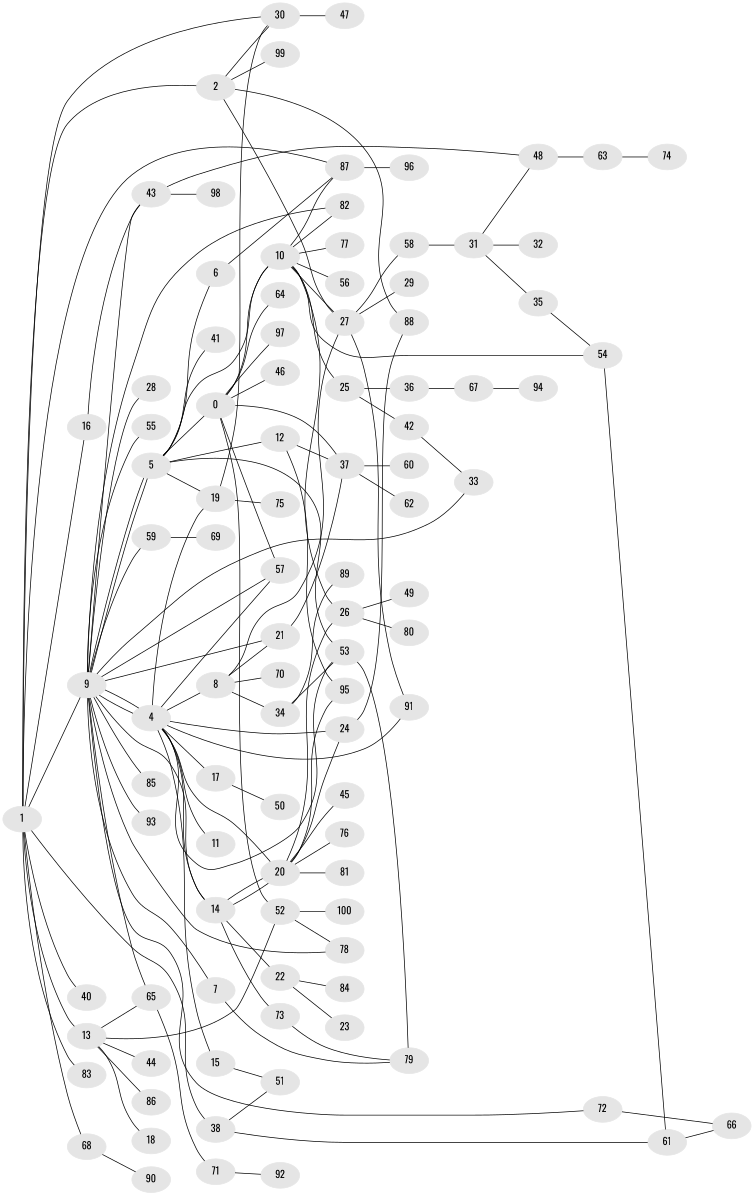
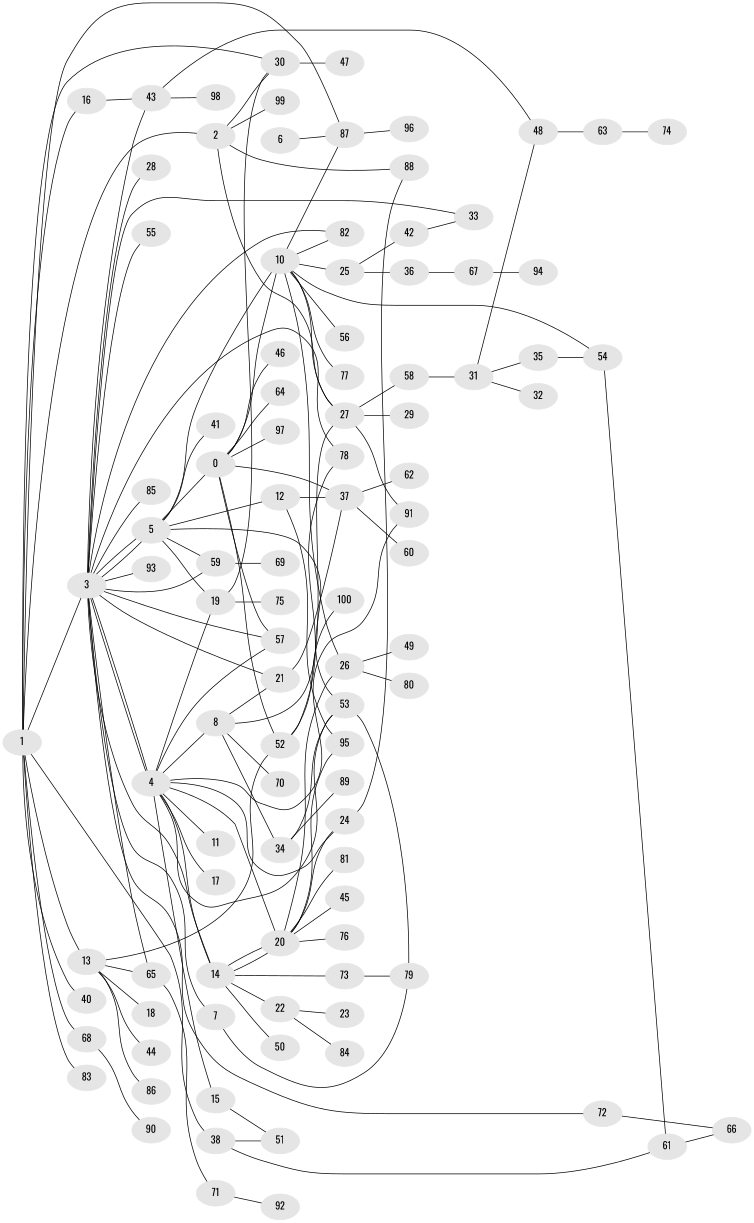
(188, 367) -> (184, 547)
(87, 685) -> (87, 586)
(248, 793) -> (247, 1012)
